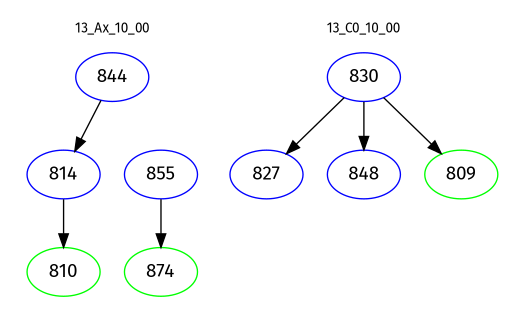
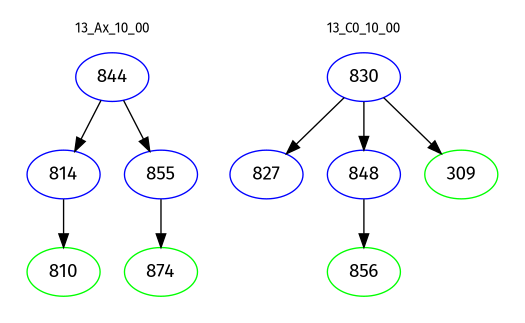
none -> (134, 120)
(461, 175) -> (461, 175)
none -> (364, 272)
